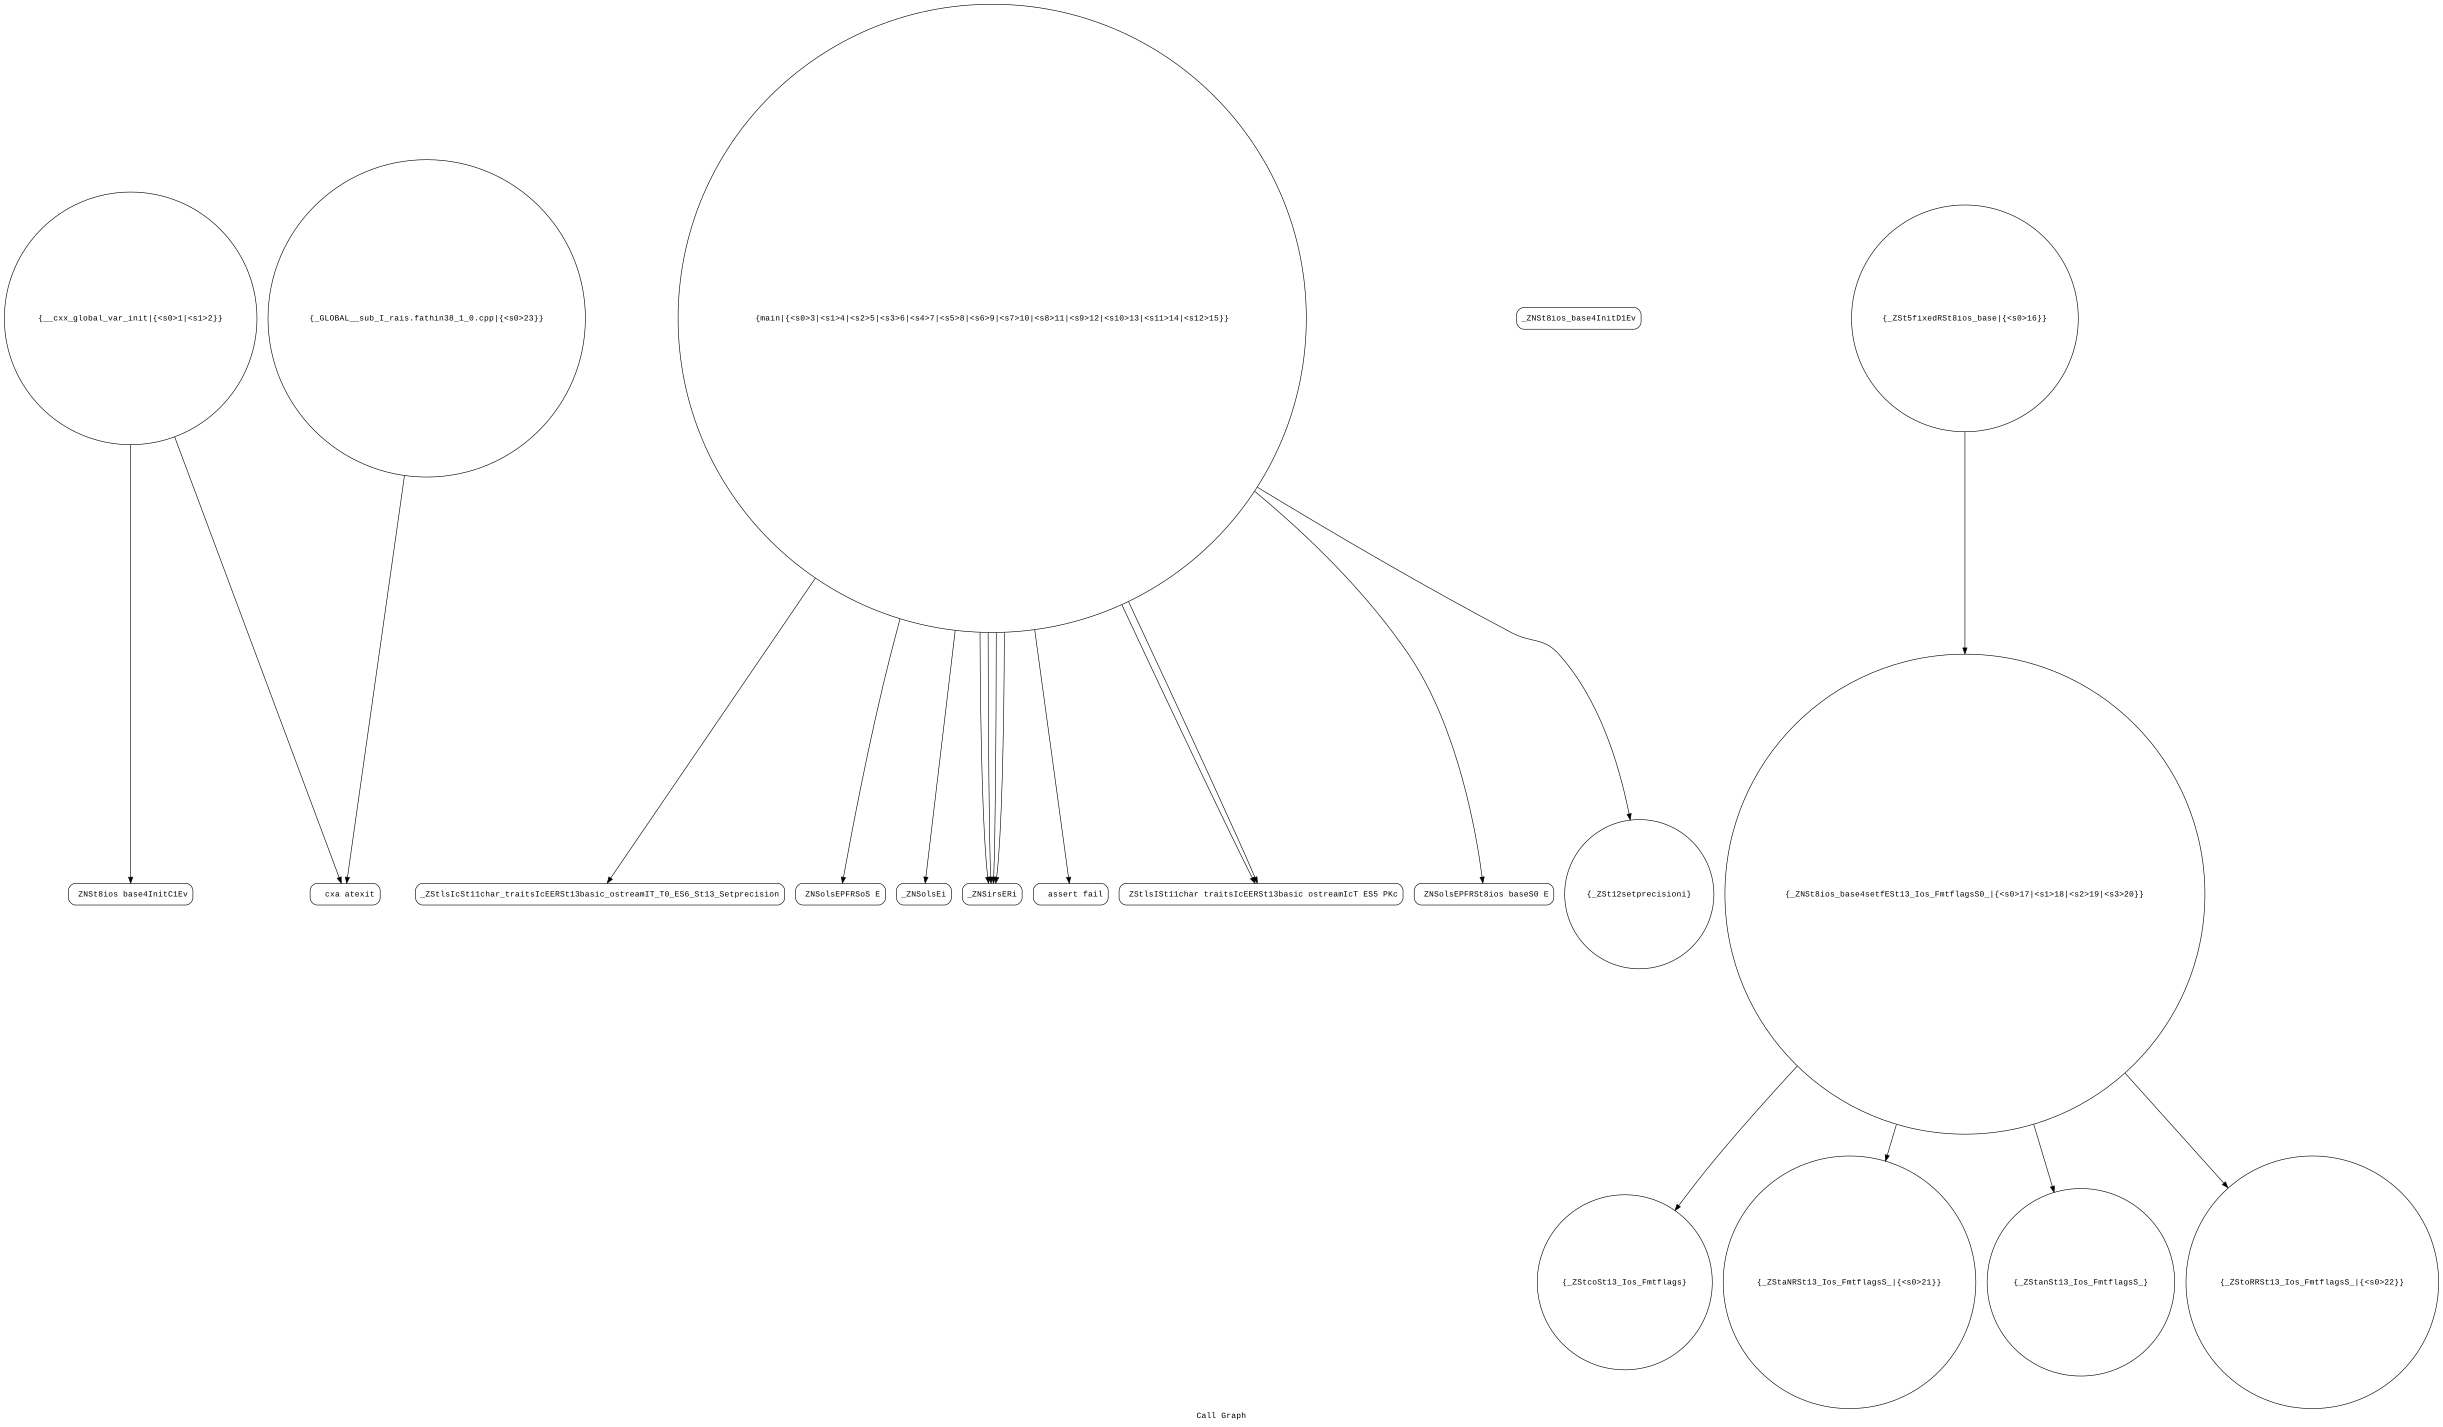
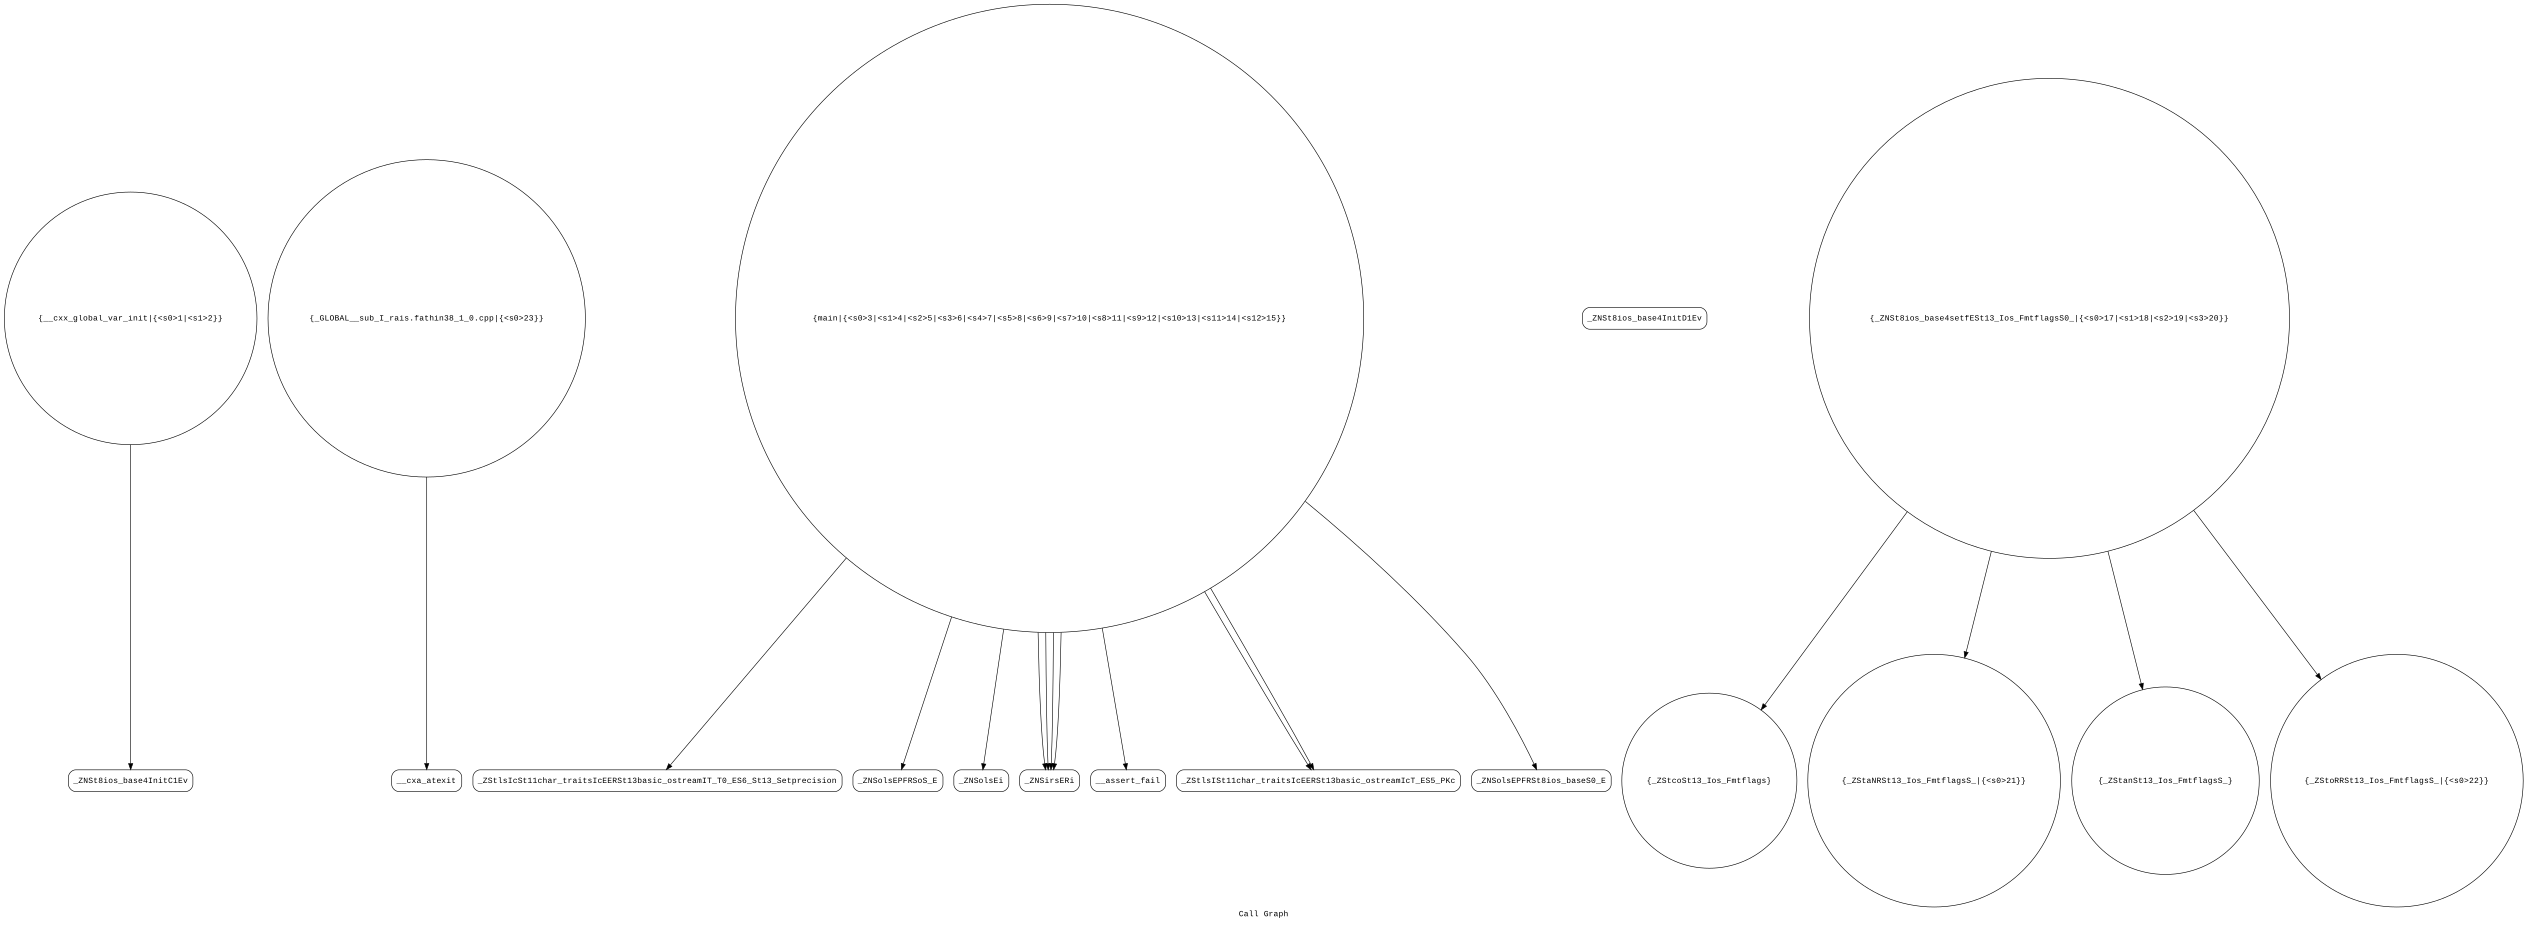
(1965, 318) -> none
(257, 657) -> none
(1639, 894) -> none
